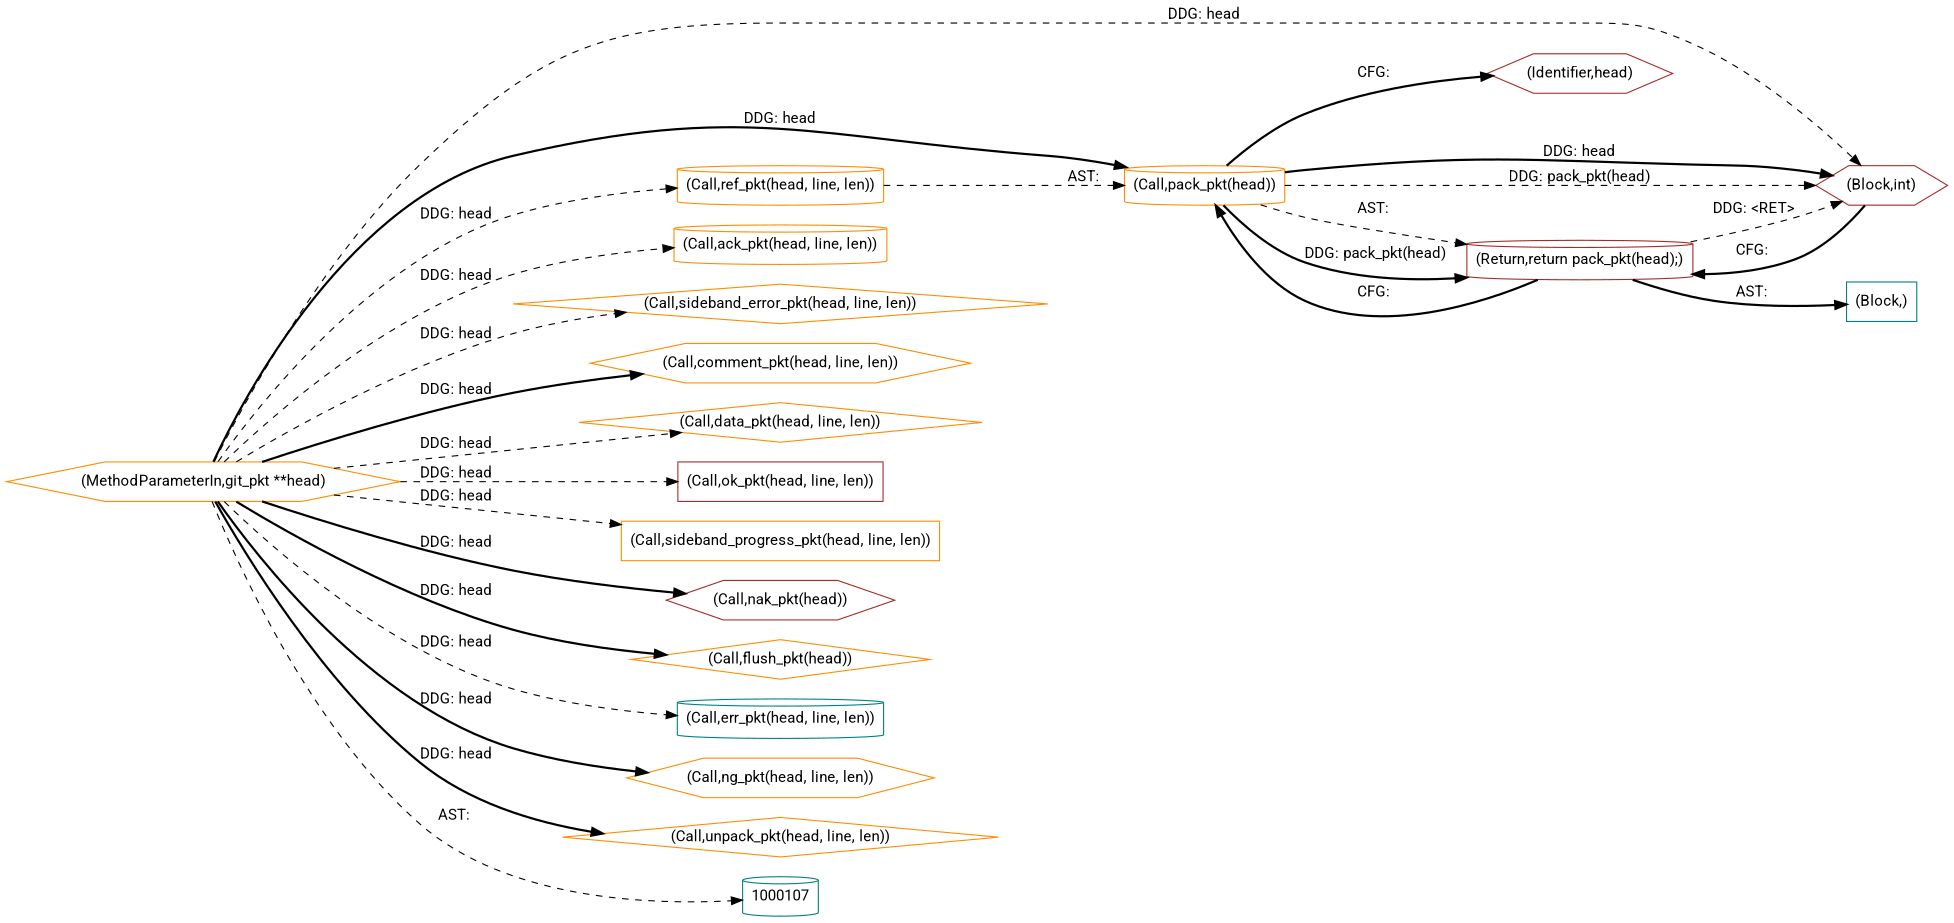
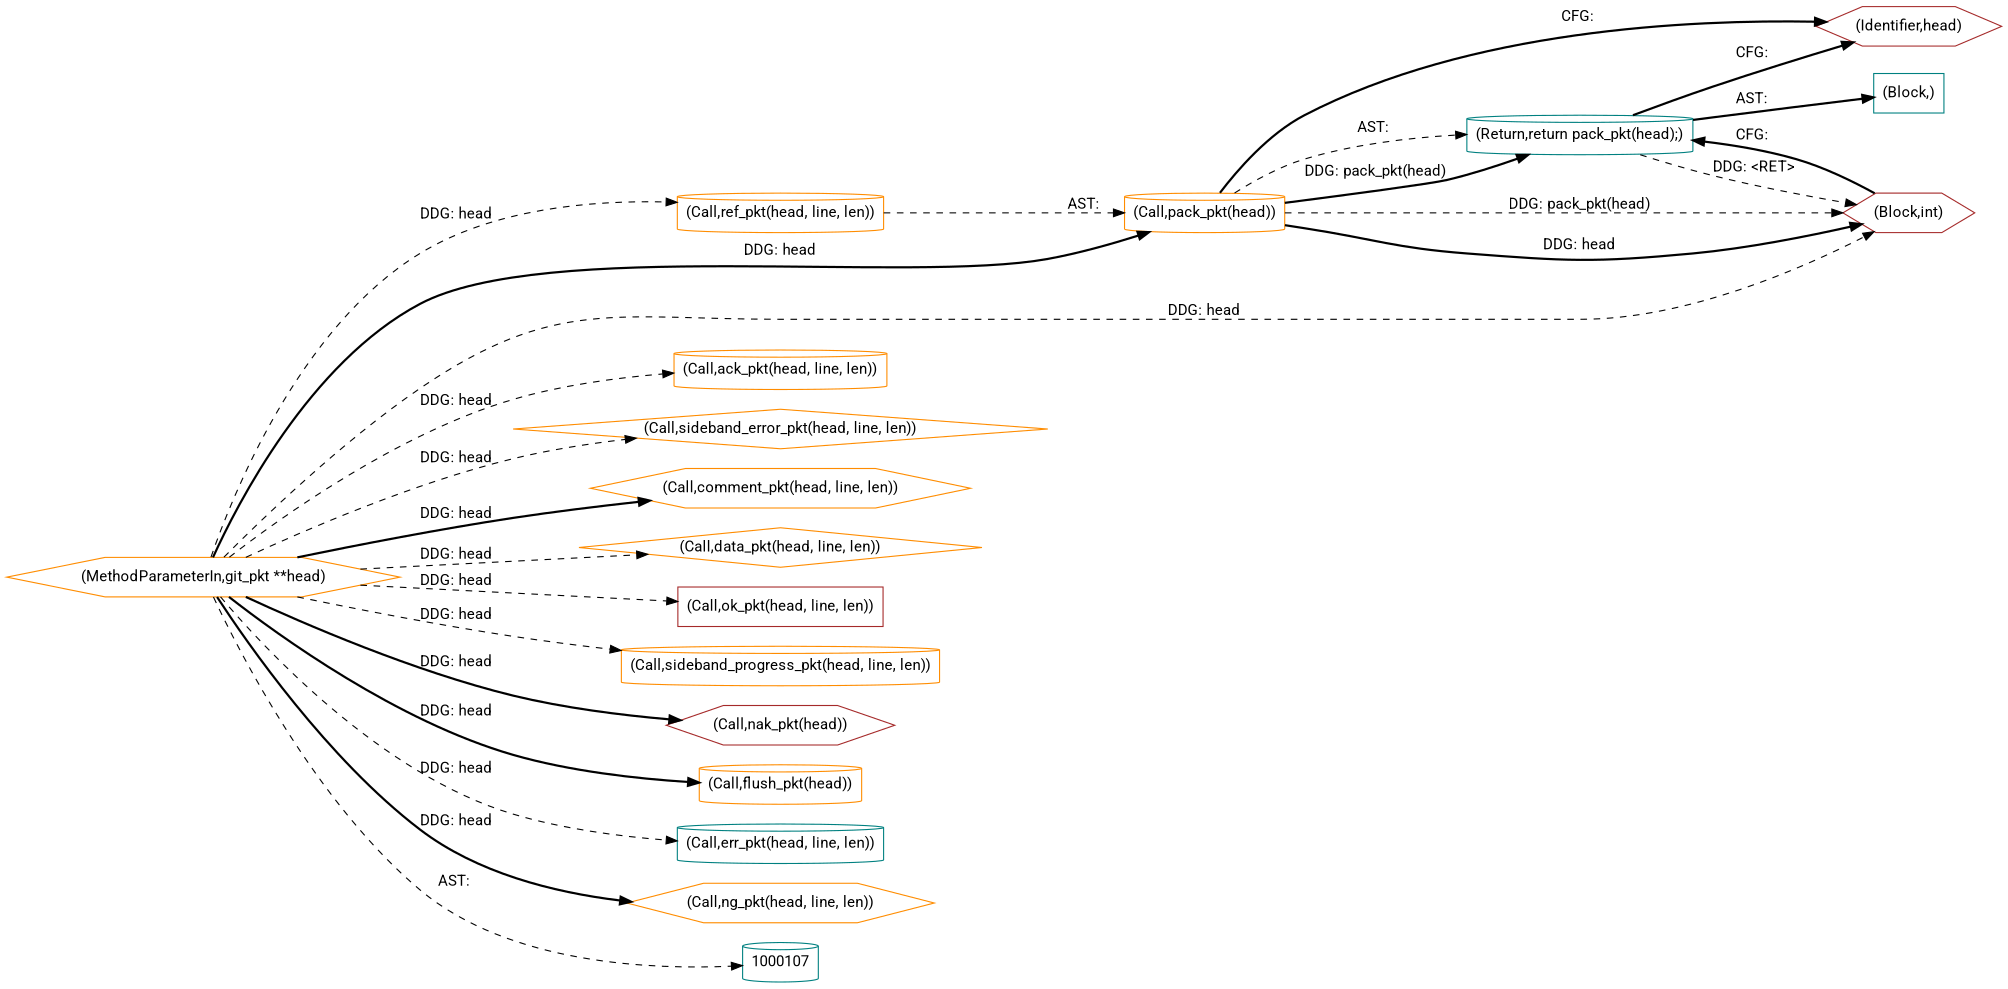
(1580, 260) -> (1580, 135)
(1362, 315) -> (1737, 79)
(780, 541) -> (780, 666)
(780, 659) -> (780, 785)
(780, 837) -> none
